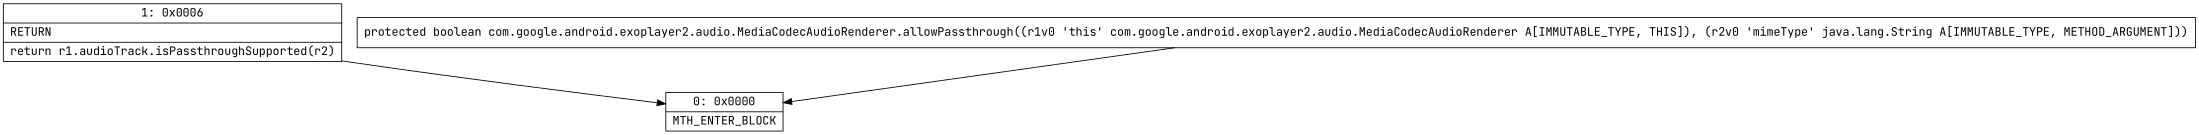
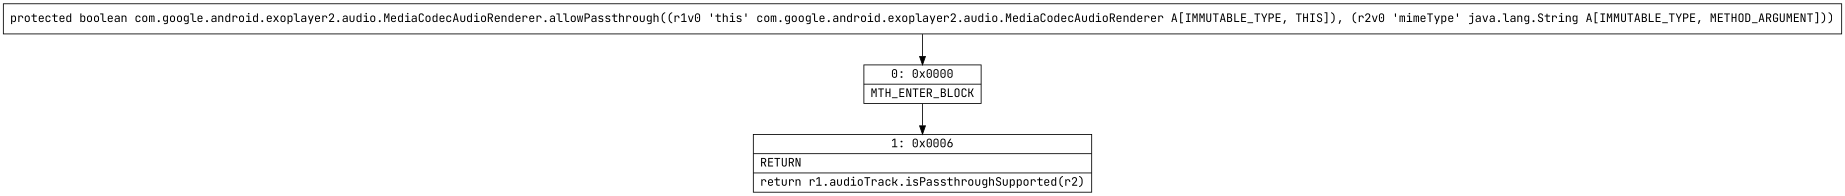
(499, 83) -> (923, 115)
